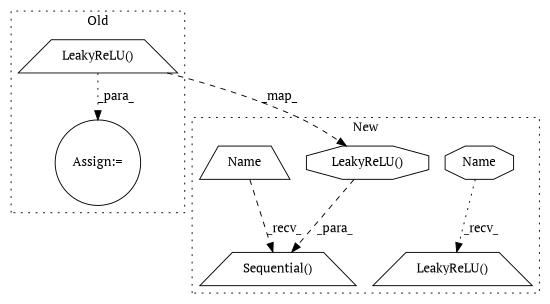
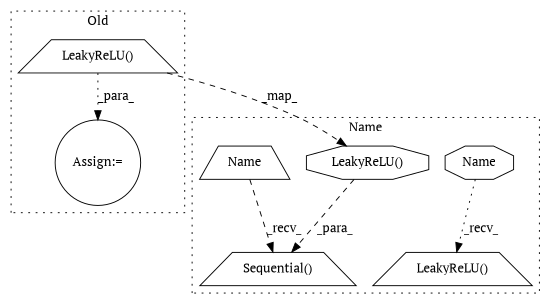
(366, 128) -> (366, 128)
